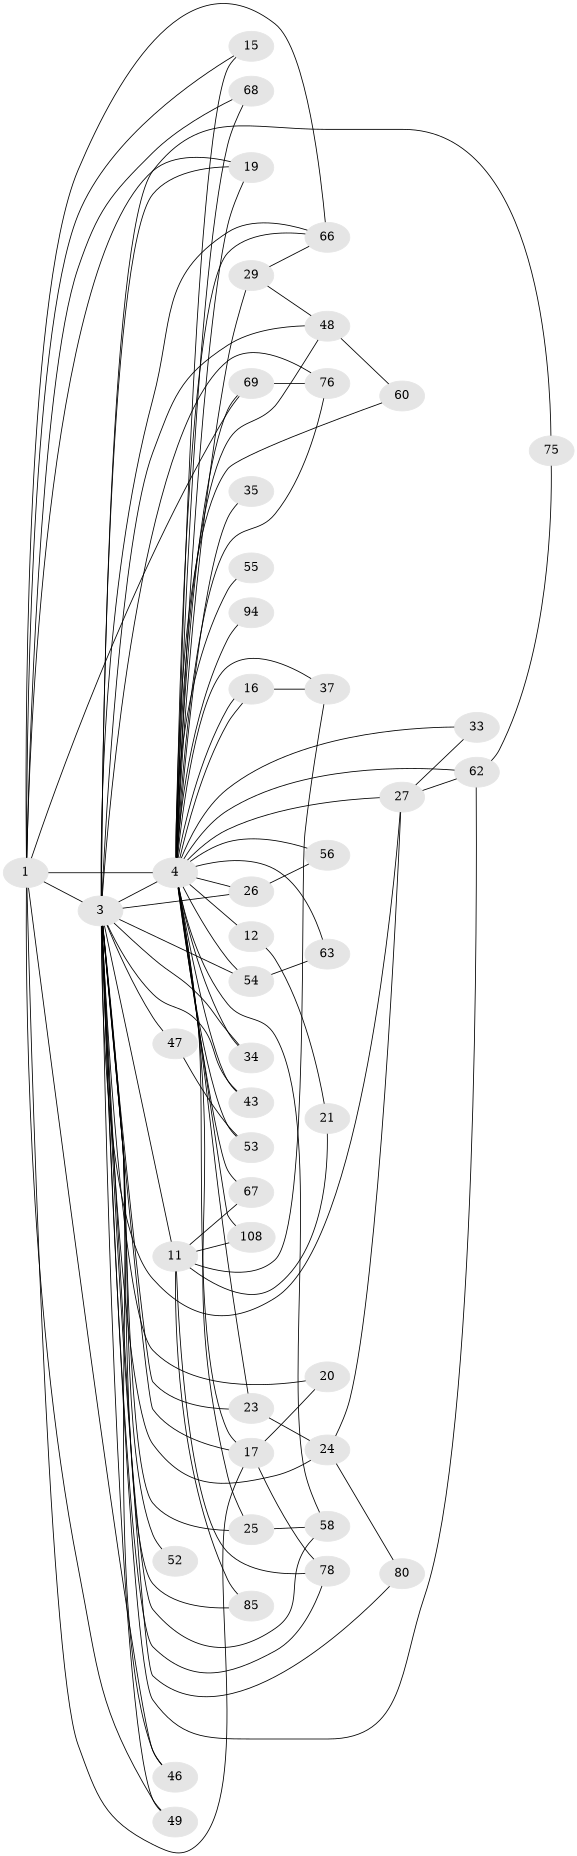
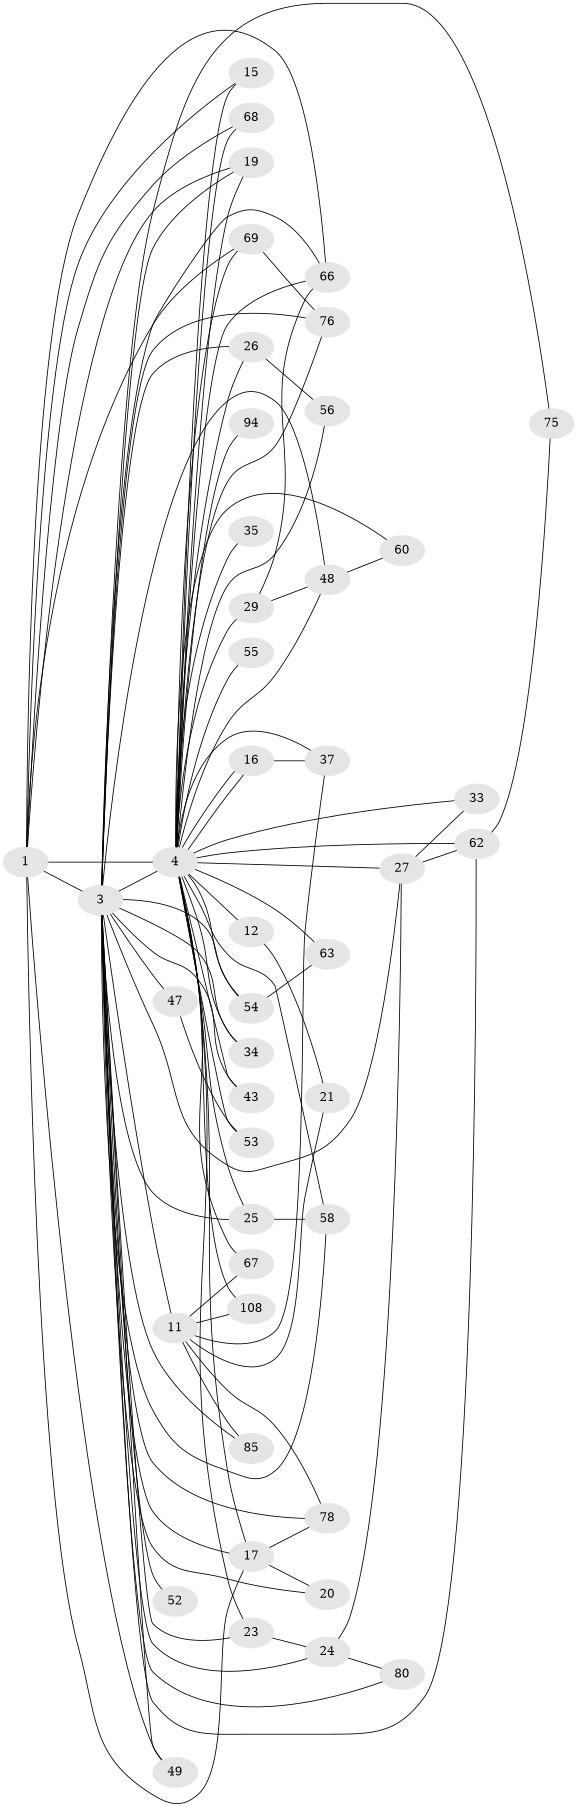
(175, 1777) -> none
